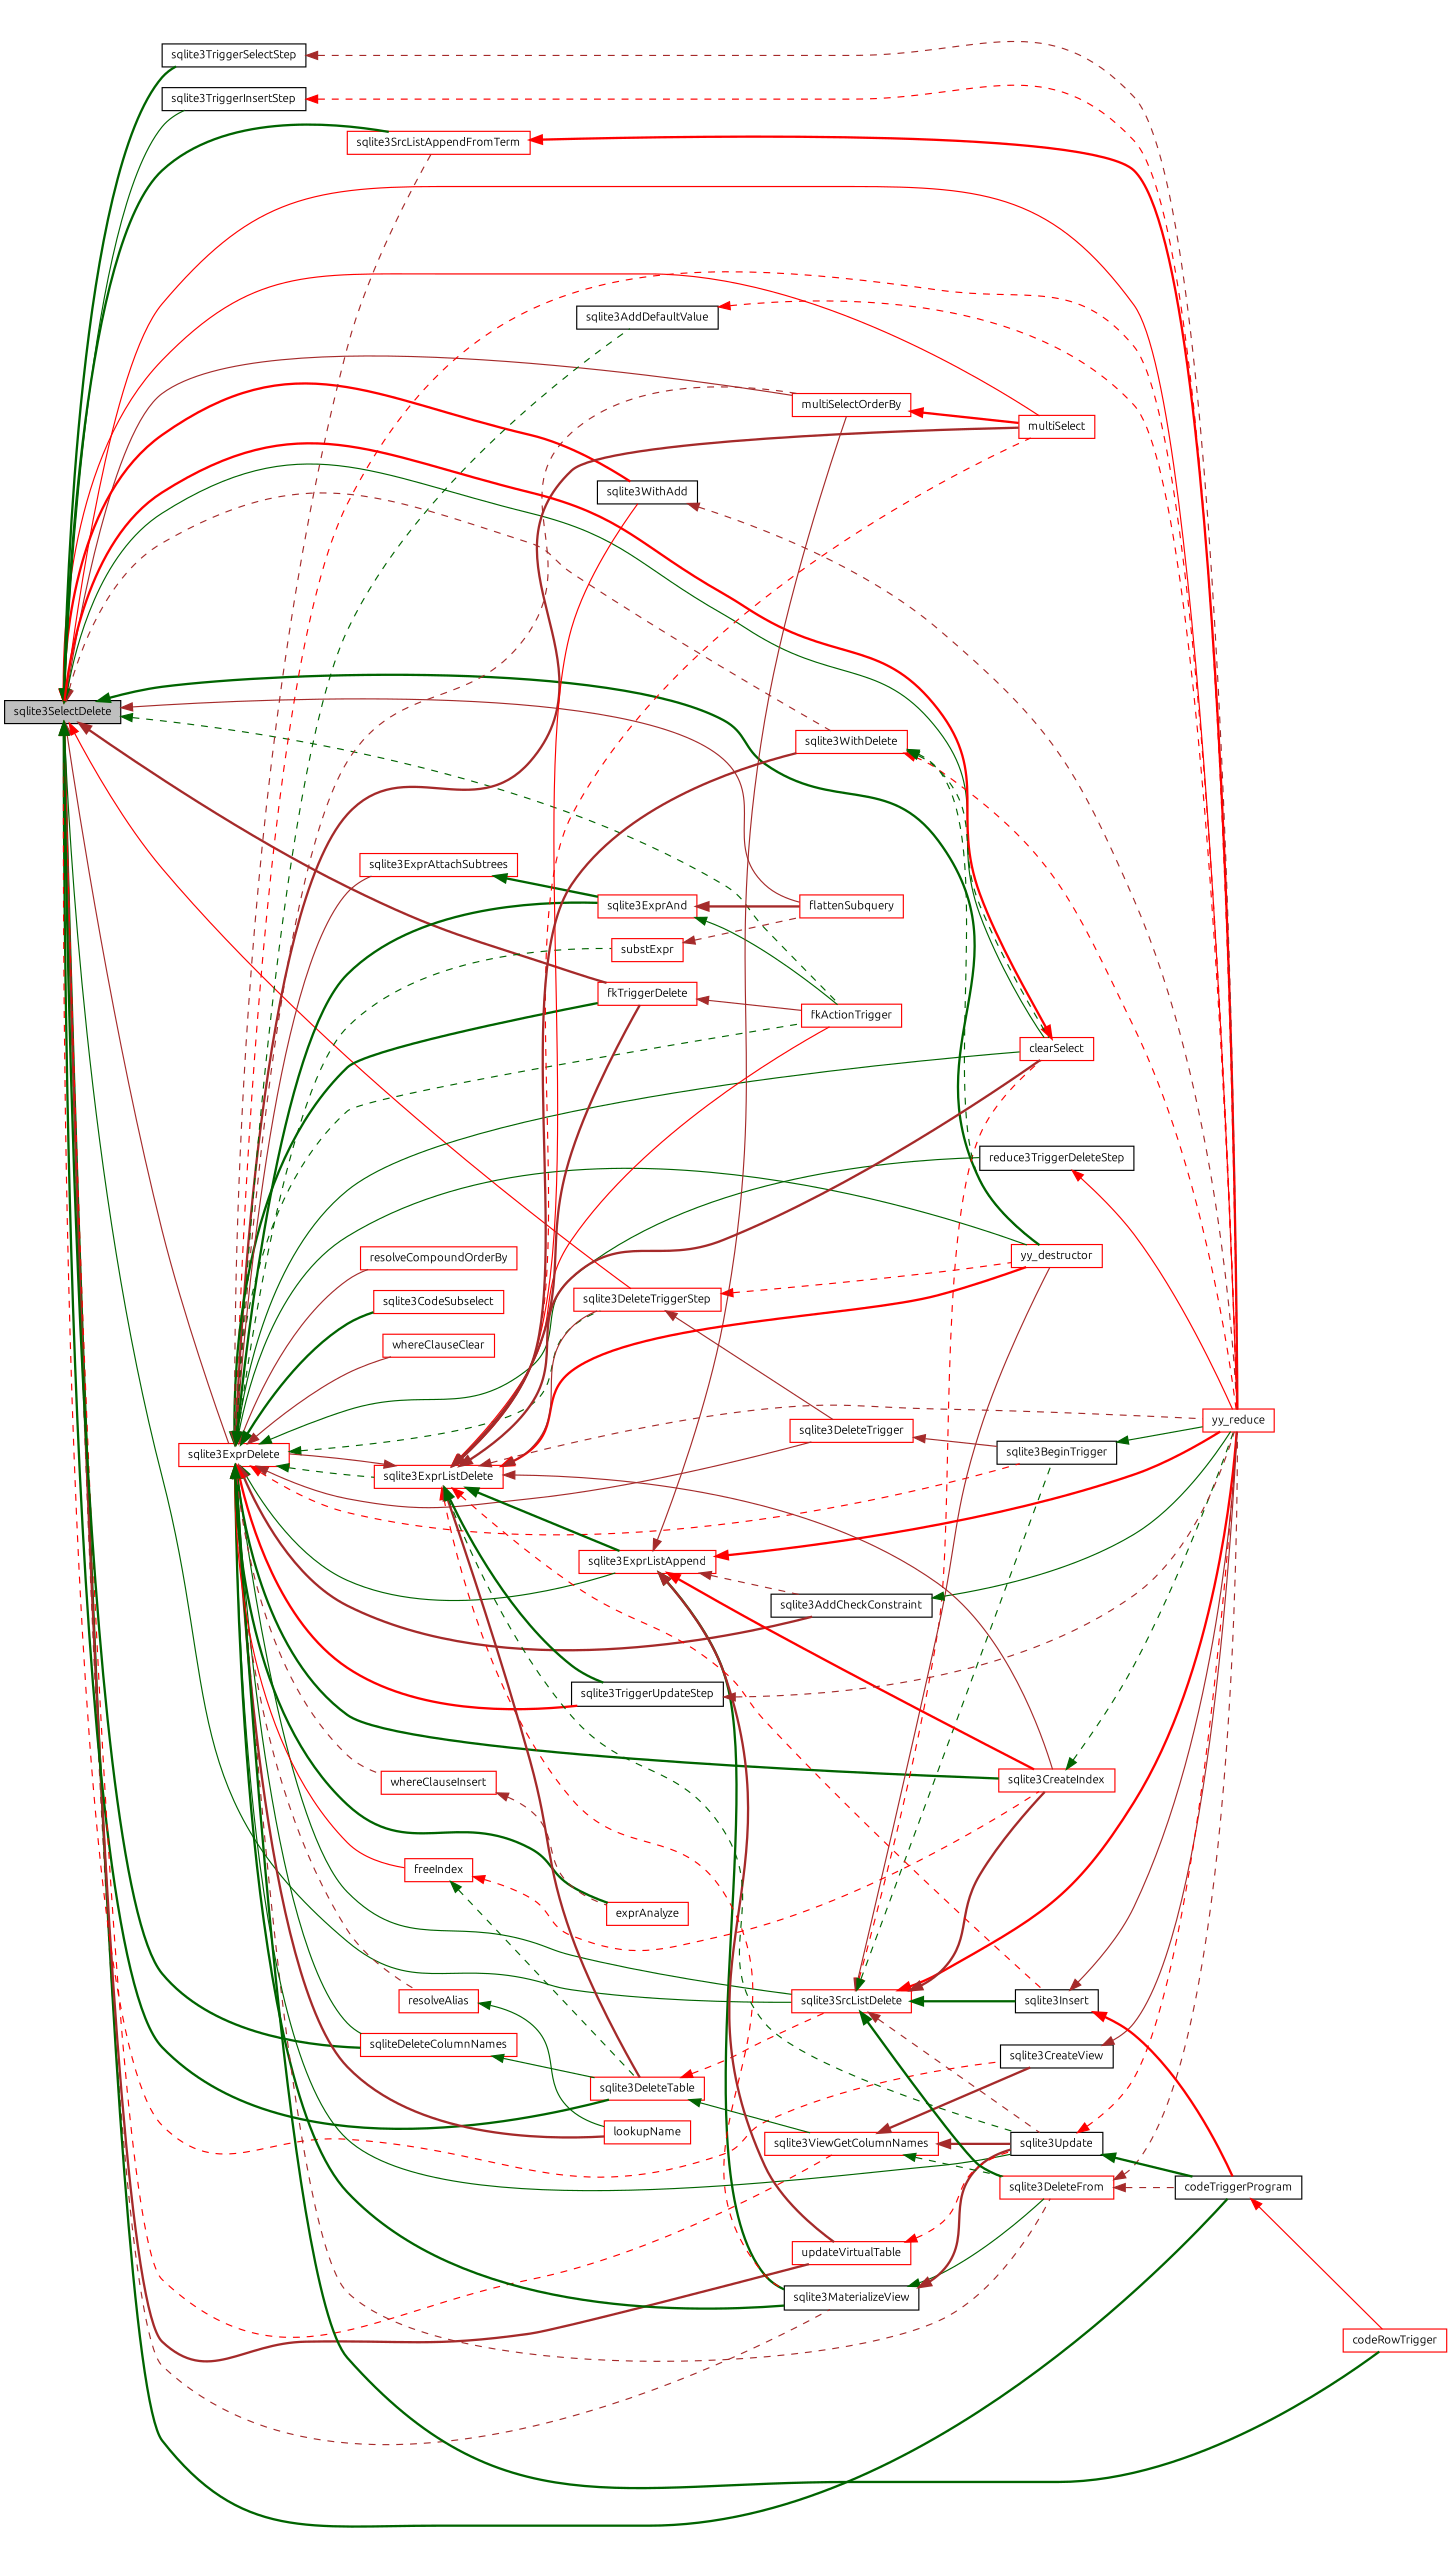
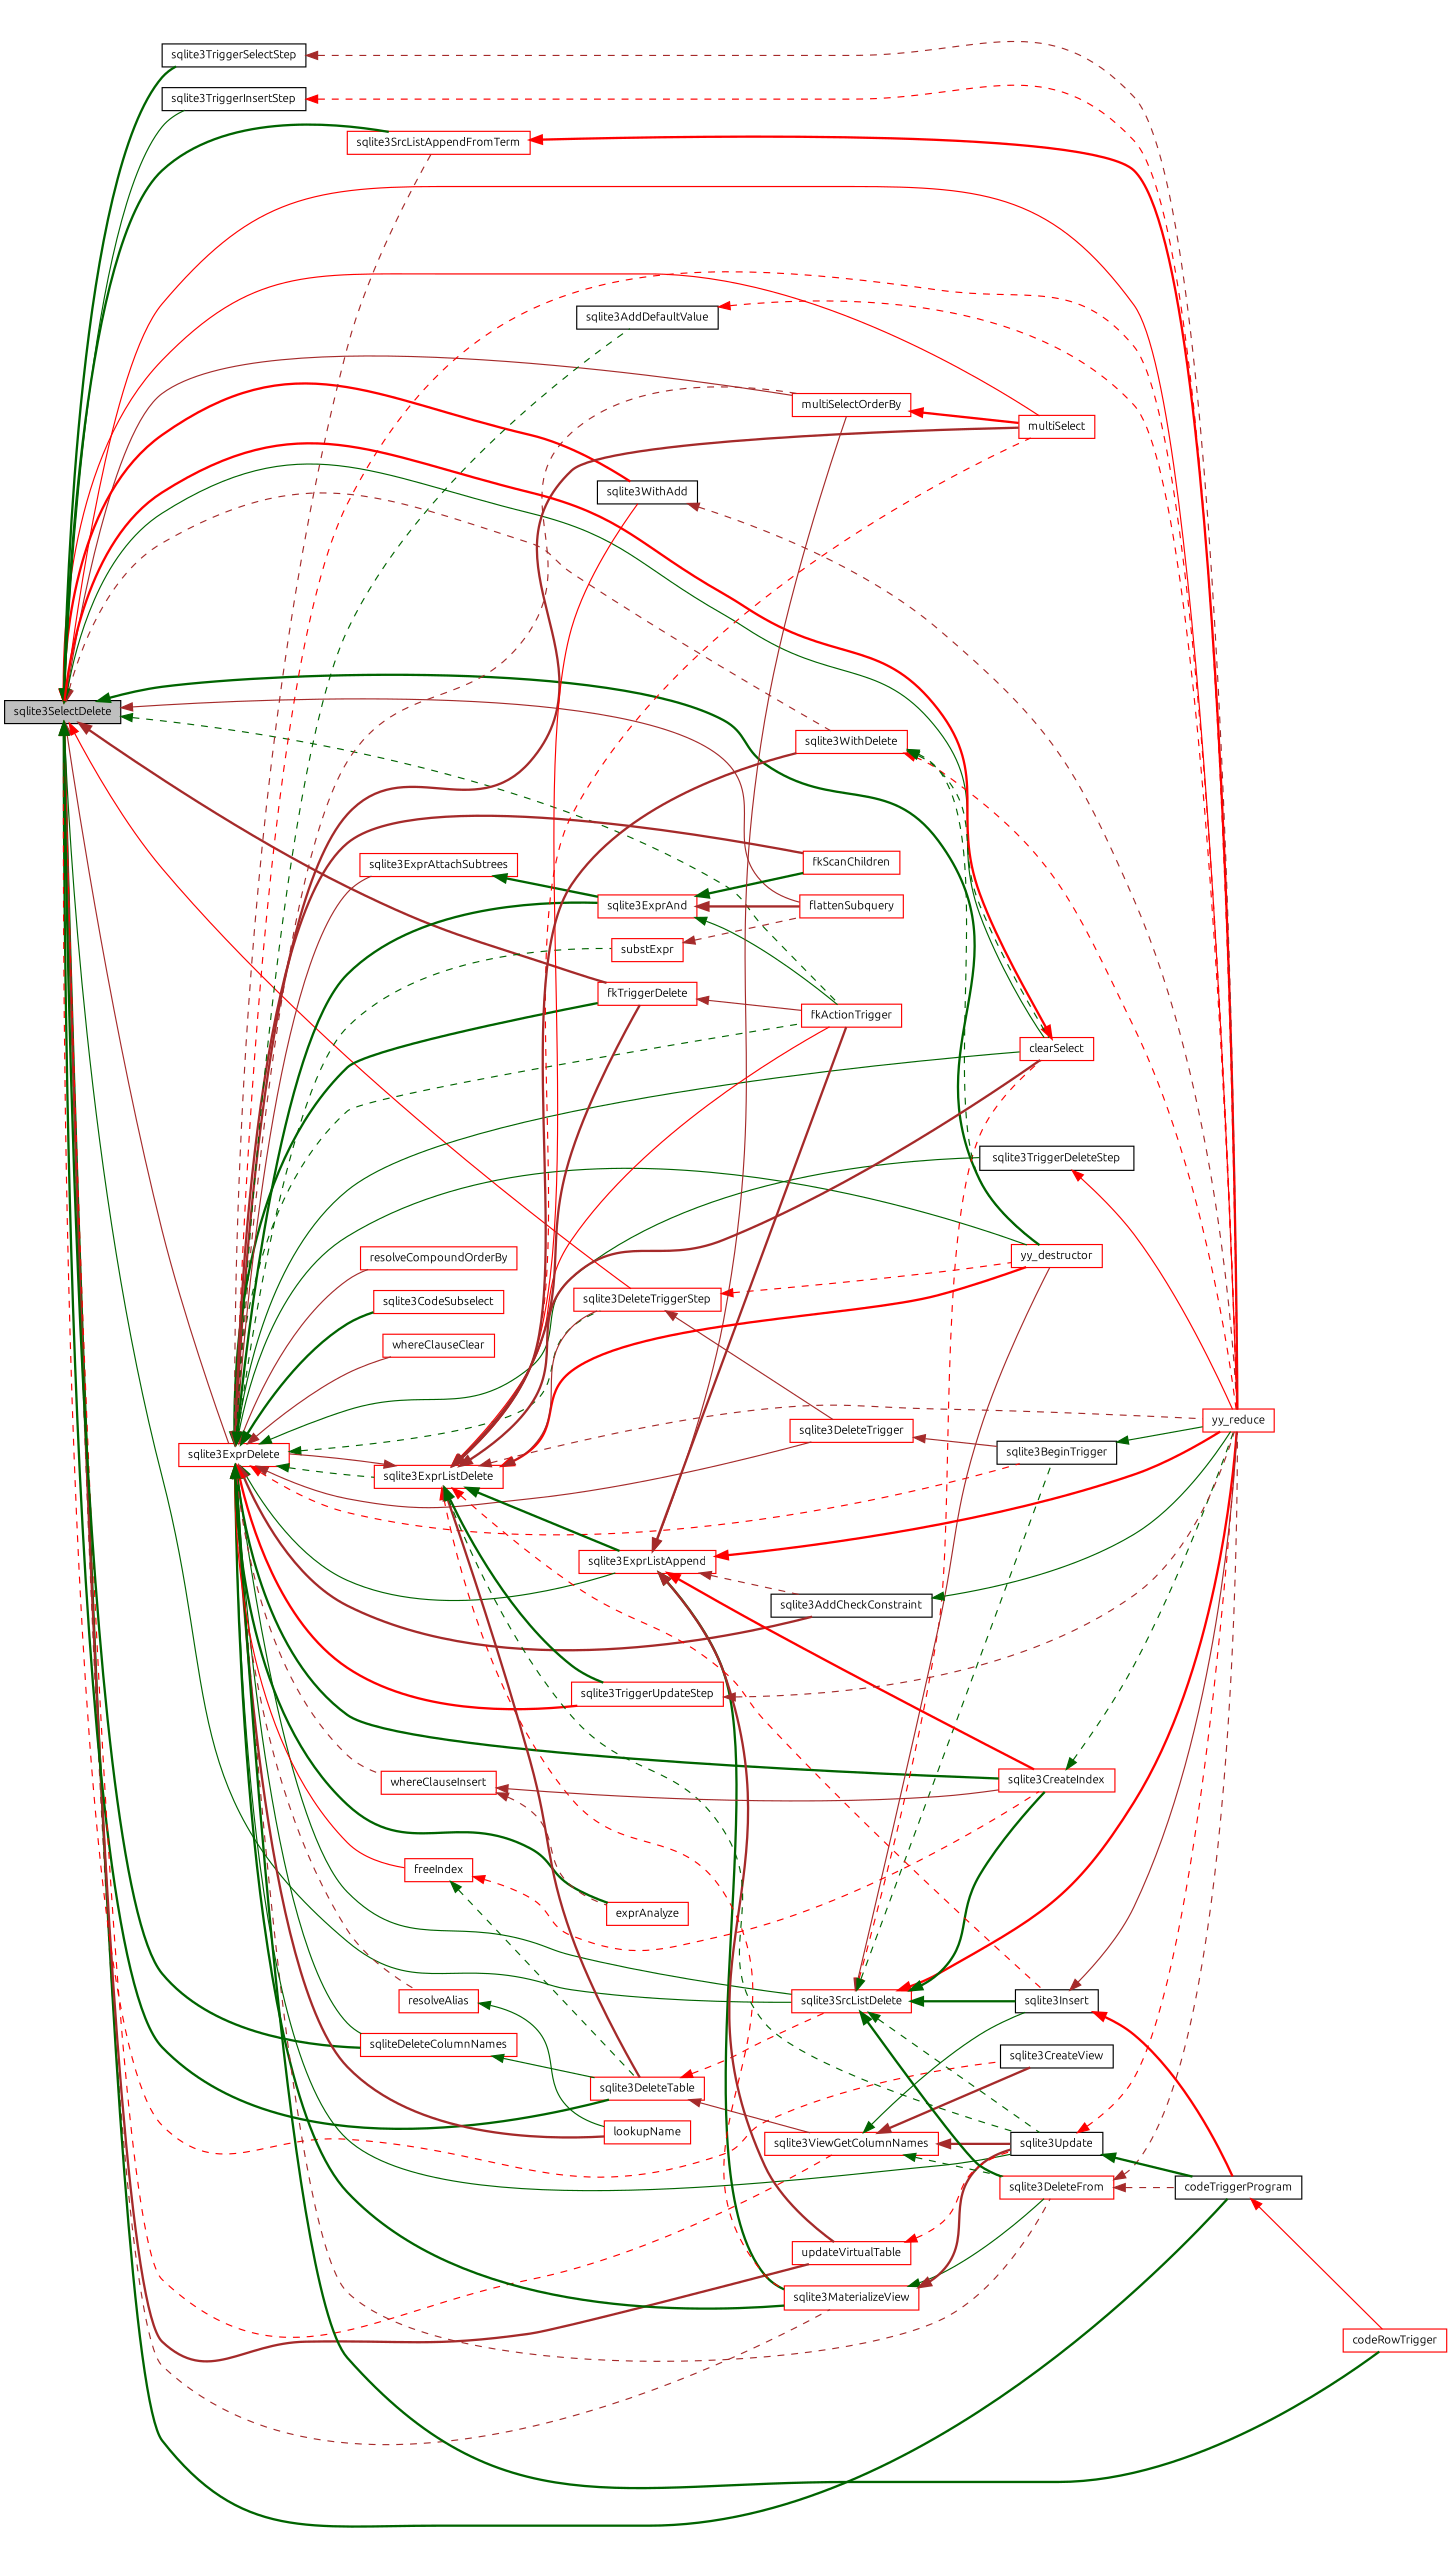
none -> (852, 863)
(1057, 1158) -> (1057, 1158)
none -> (752, 1283)
(841, 1532) -> (766, 1801)
(647, 1694) -> (647, 1694)
(1209, 1747) -> none
(974, 1886) -> (974, 1886)
none -> (947, 2058)
(959, 2076) -> (959, 2076)
(755, 2118) -> (755, 2118)
(852, 2298) -> (852, 2298)
